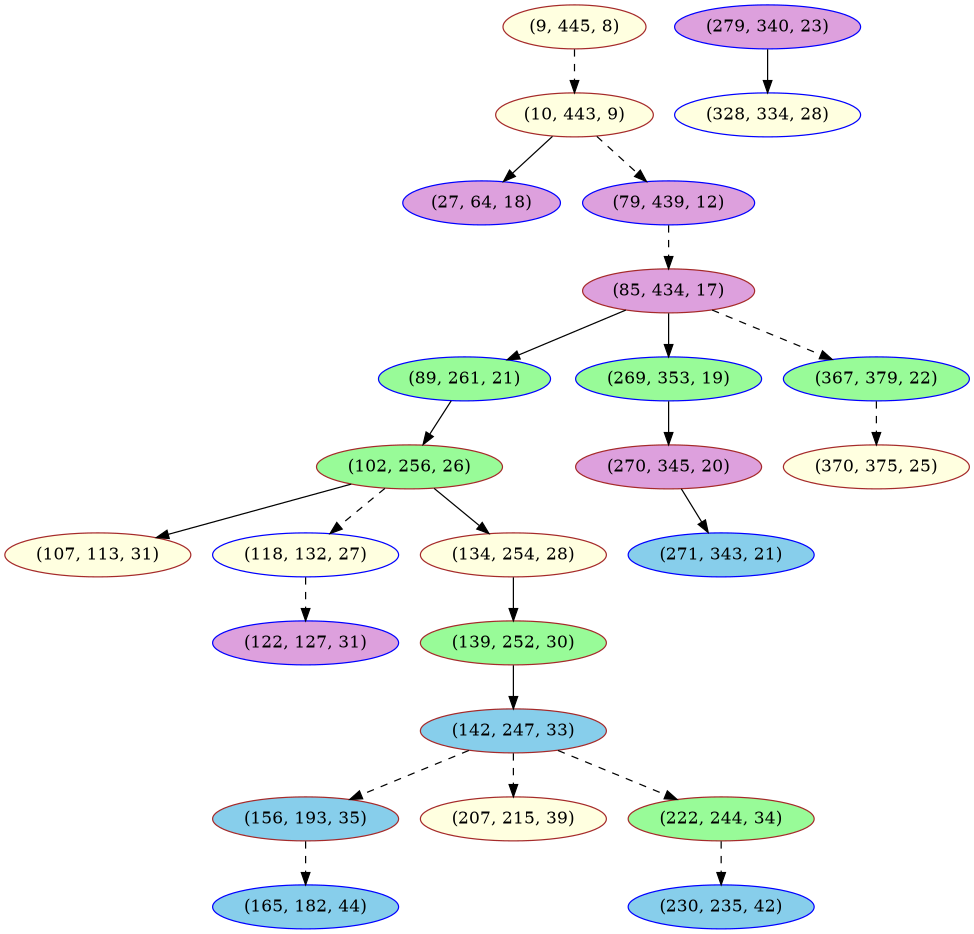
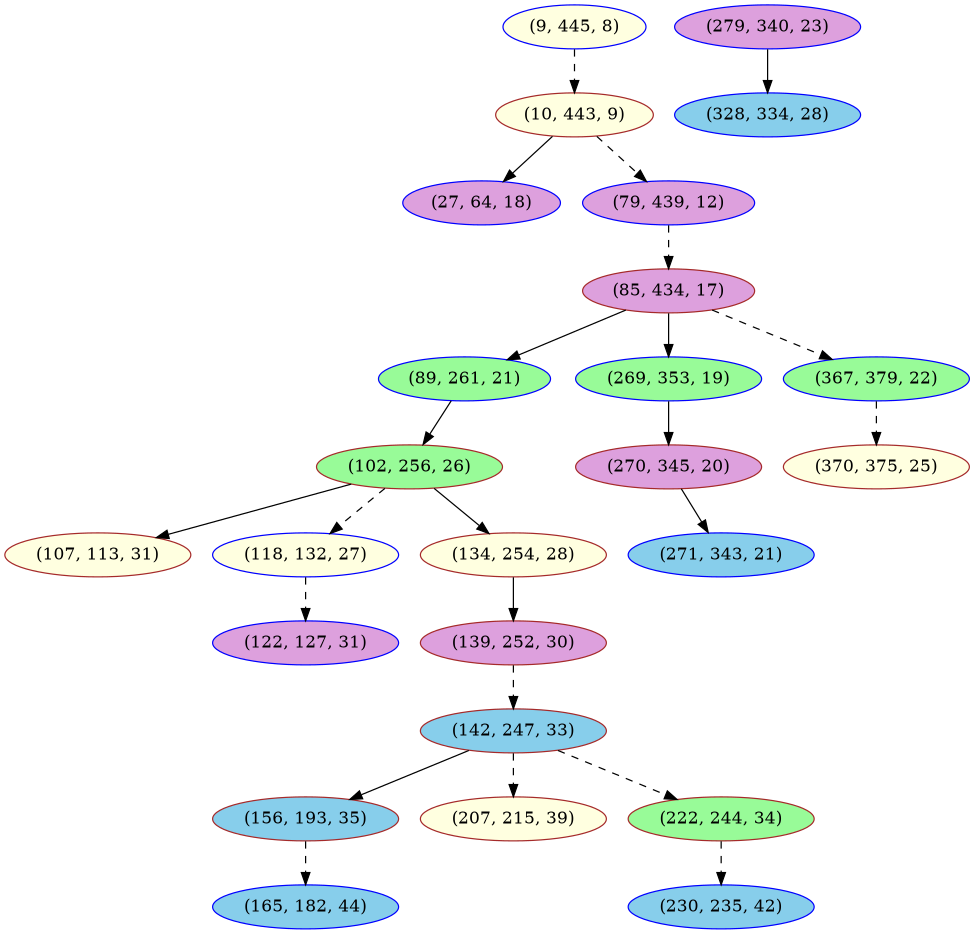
(574, 27) -> (574, 27)
(768, 115) -> (768, 115)
(513, 643) -> (513, 643)
(513, 681) -> (513, 681)
(415, 773) -> (415, 773)
